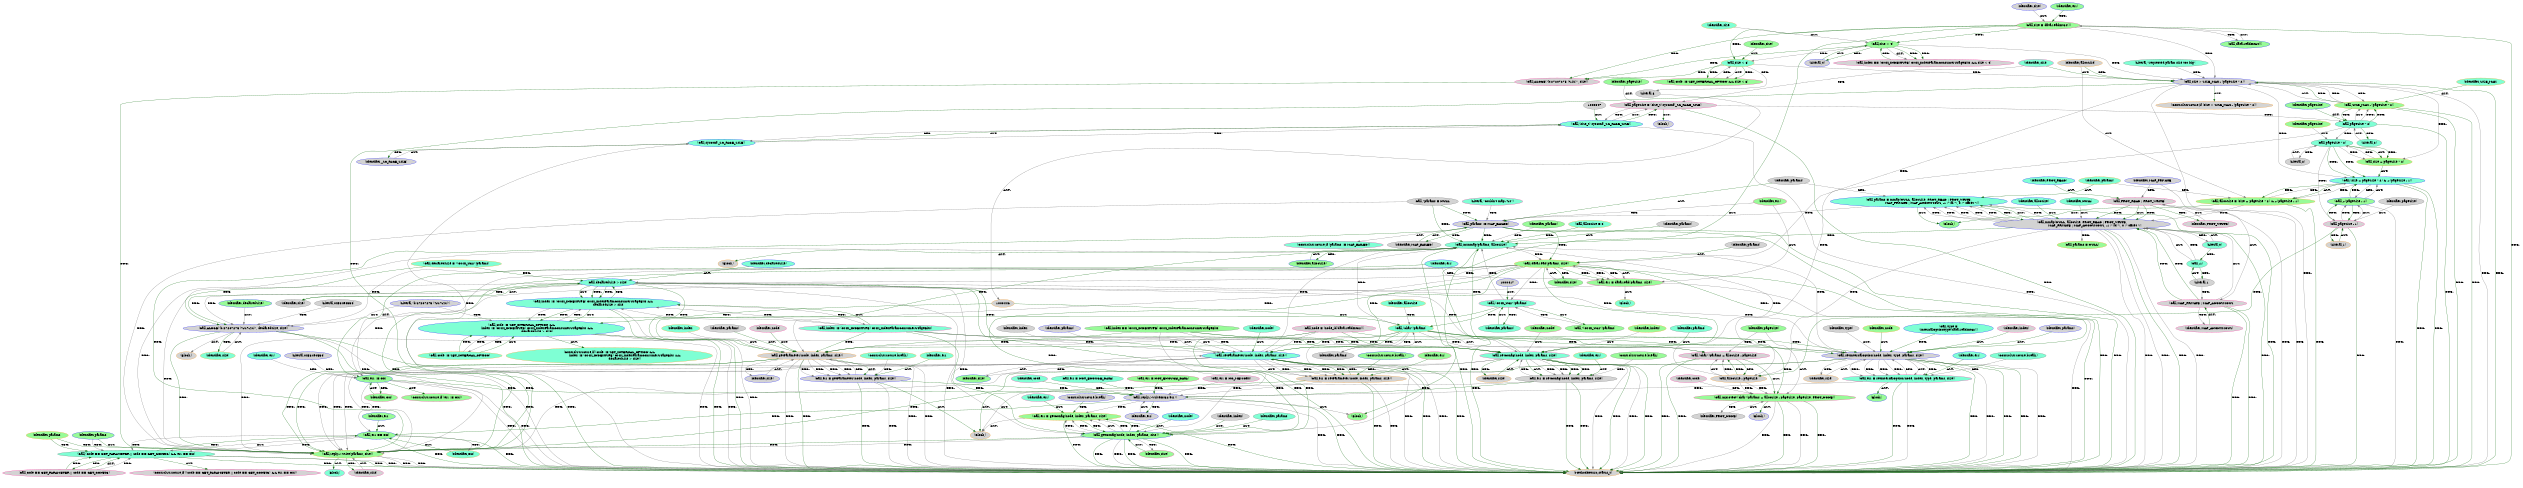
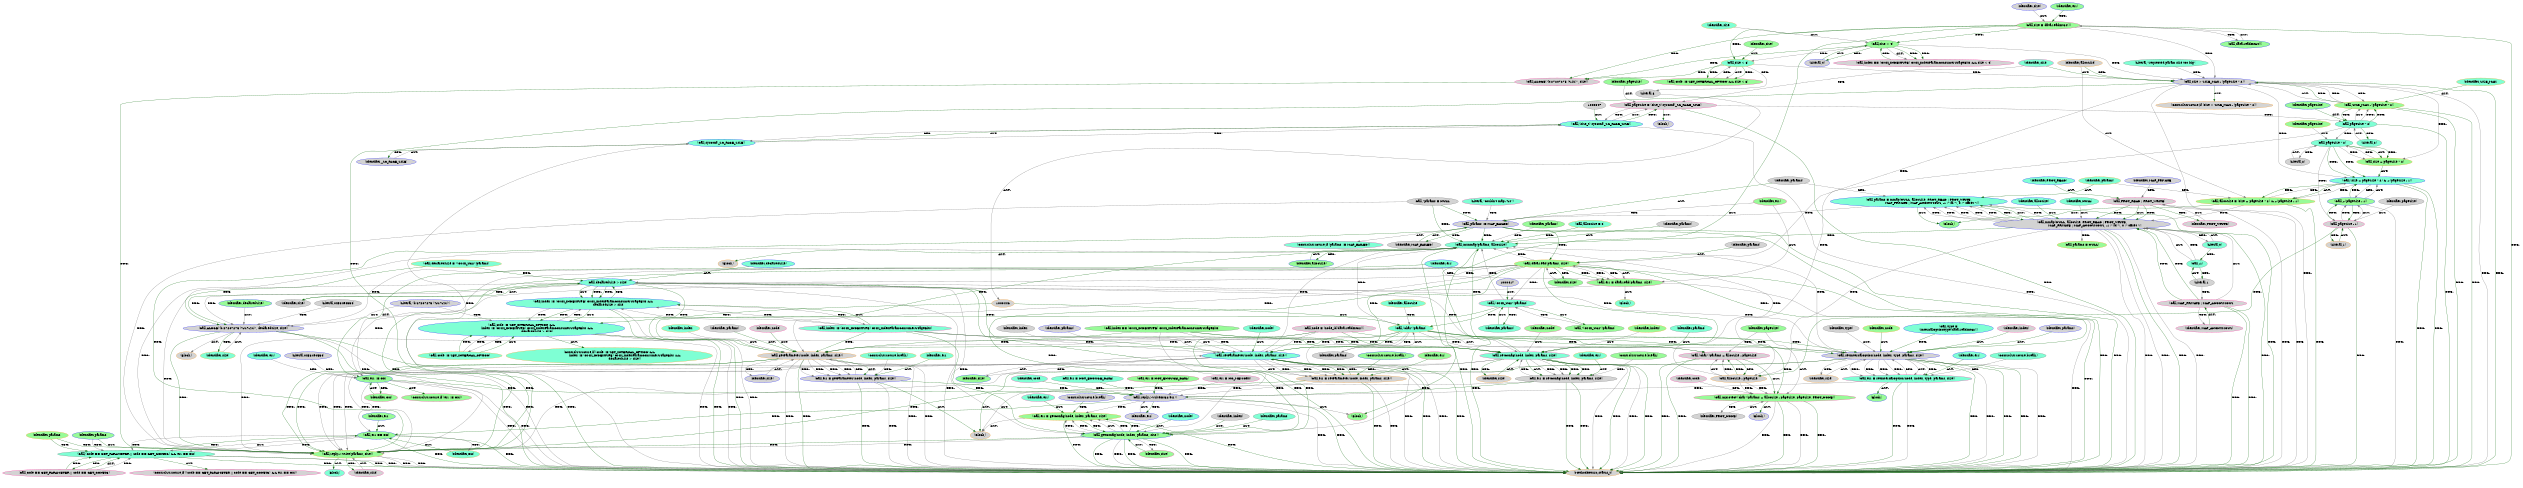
(2243, 224) -> none
(1524, 251) -> (1515, 255)
